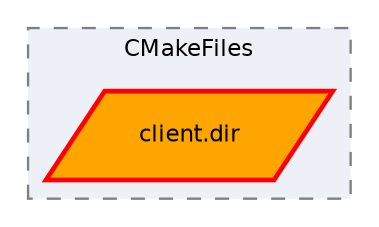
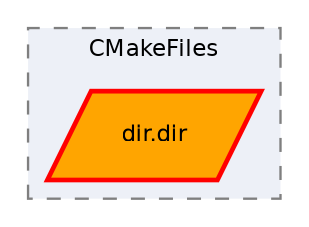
(189, 136) -> (154, 136)
